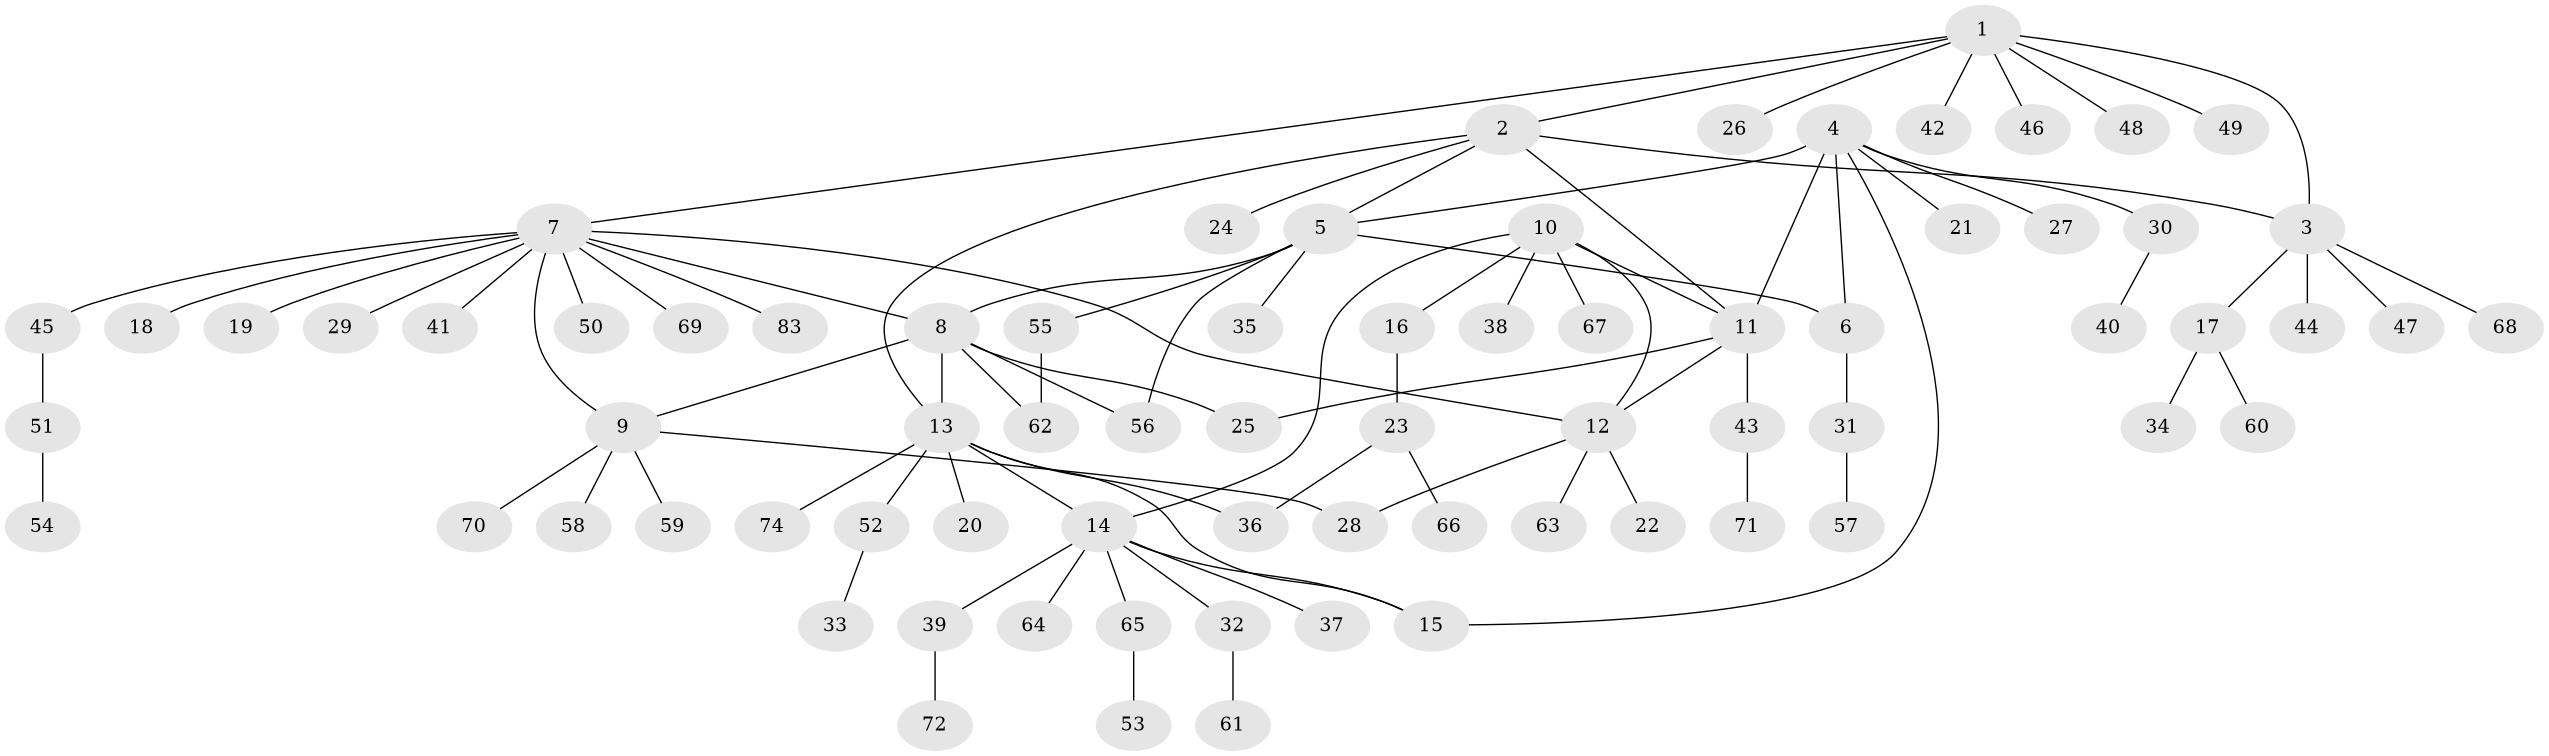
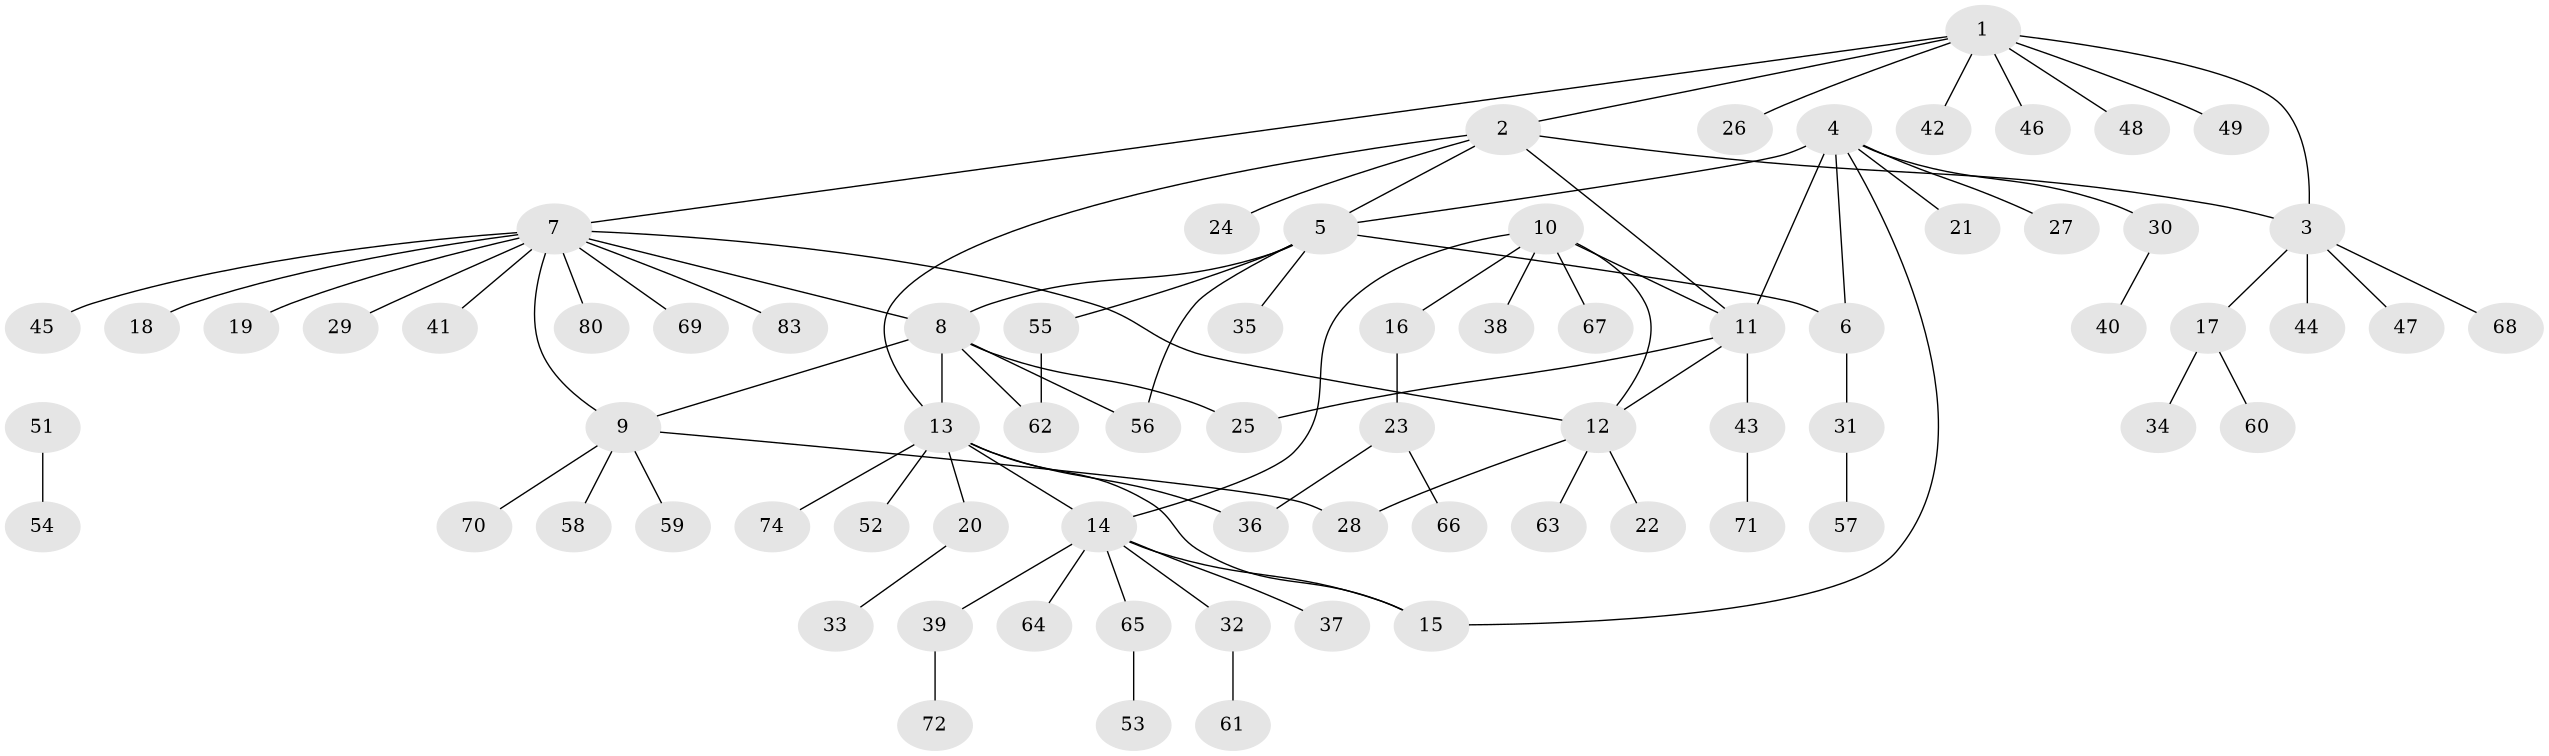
(592, 328) -> (592, 328)
(43, 378) -> none
(854, 576) -> (903, 577)
